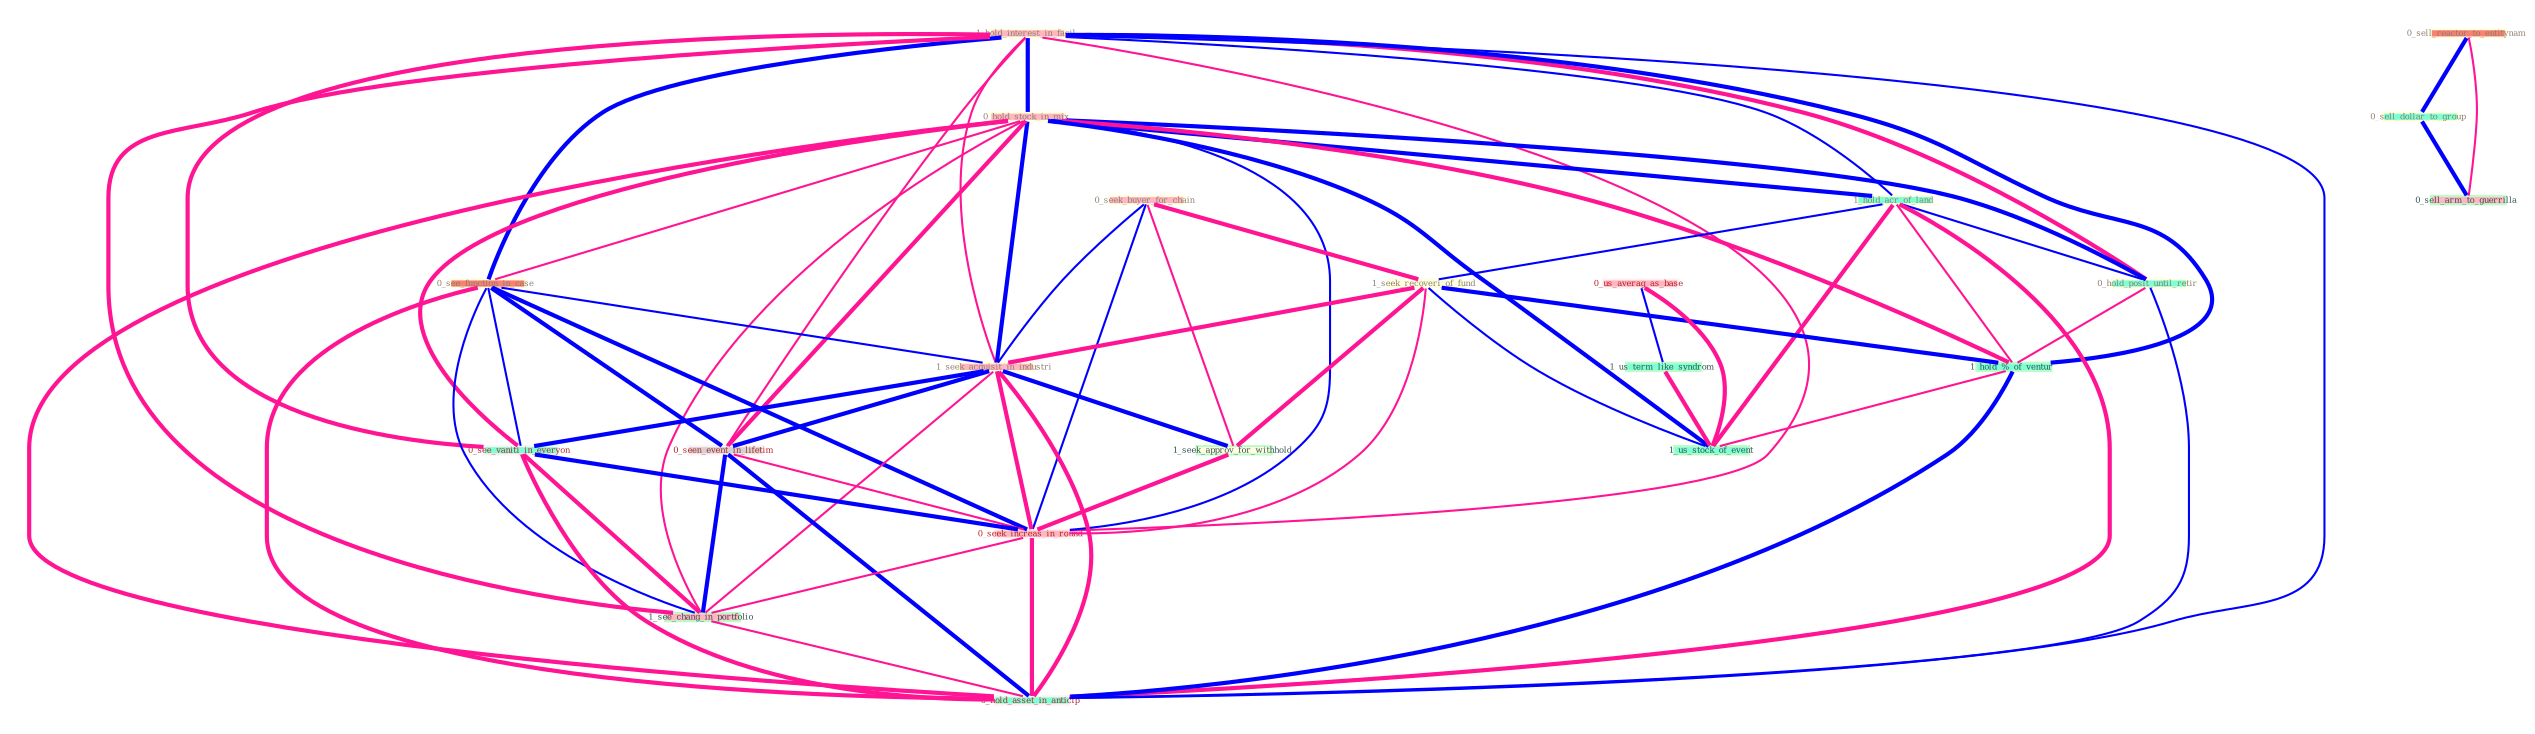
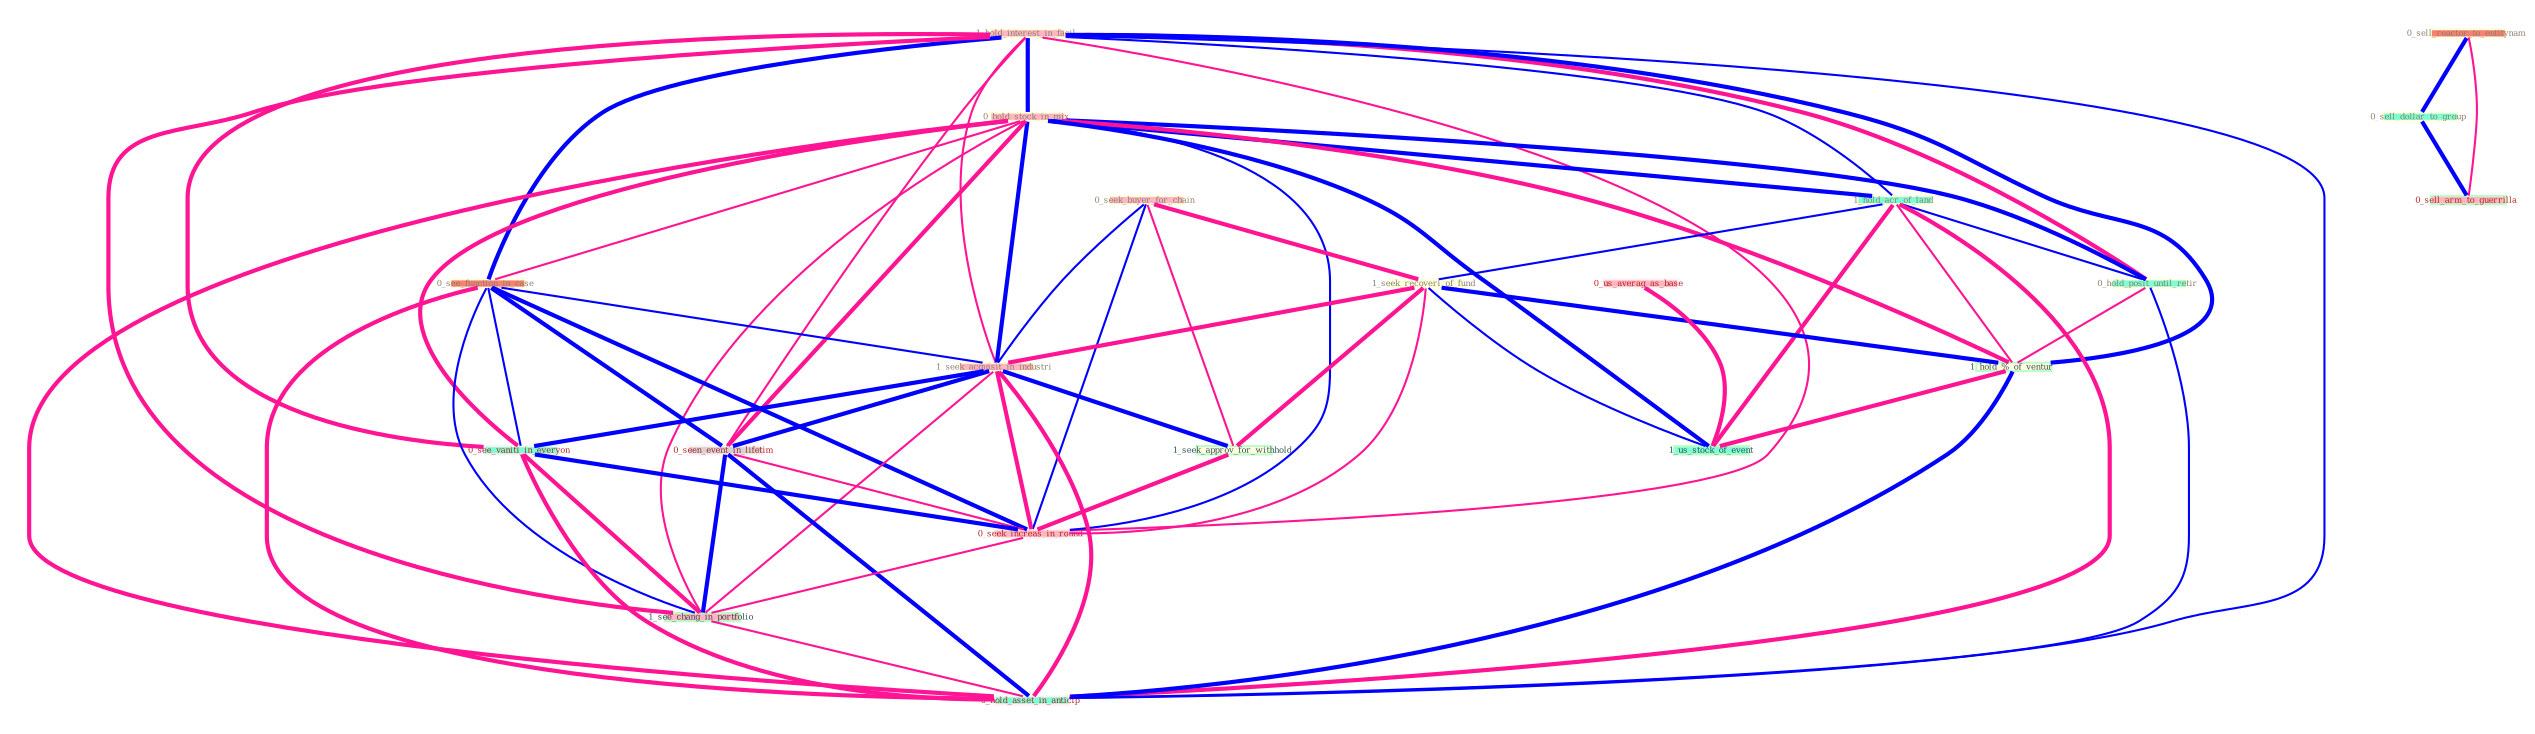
(2468, 200) -> (2468, 200)
(1664, 367) -> none
(2014, 367) -> (2014, 367)
(1863, 409) -> (1863, 409)
(1032, 617) -> none
